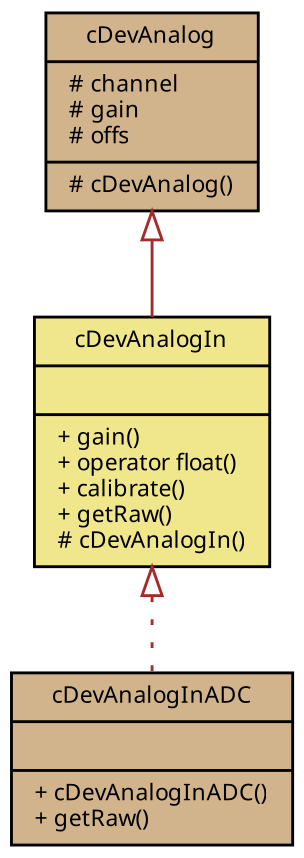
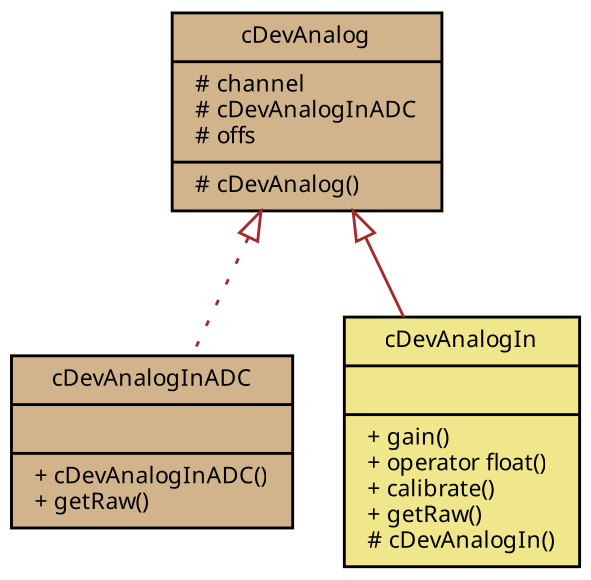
(105, 110) -> (307, 110)
(152, 635) -> (220, 297)
